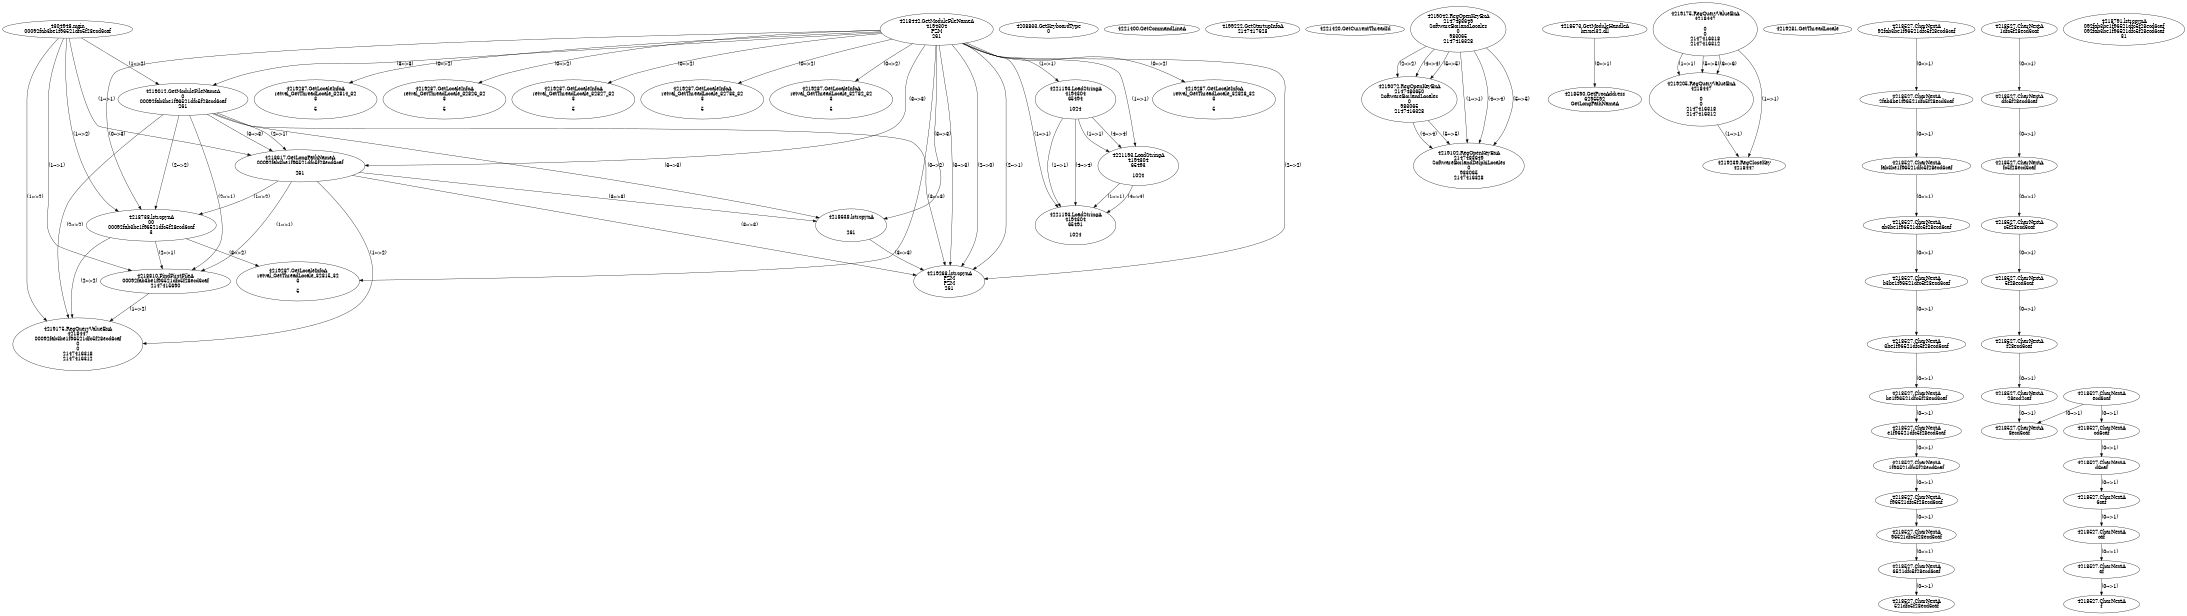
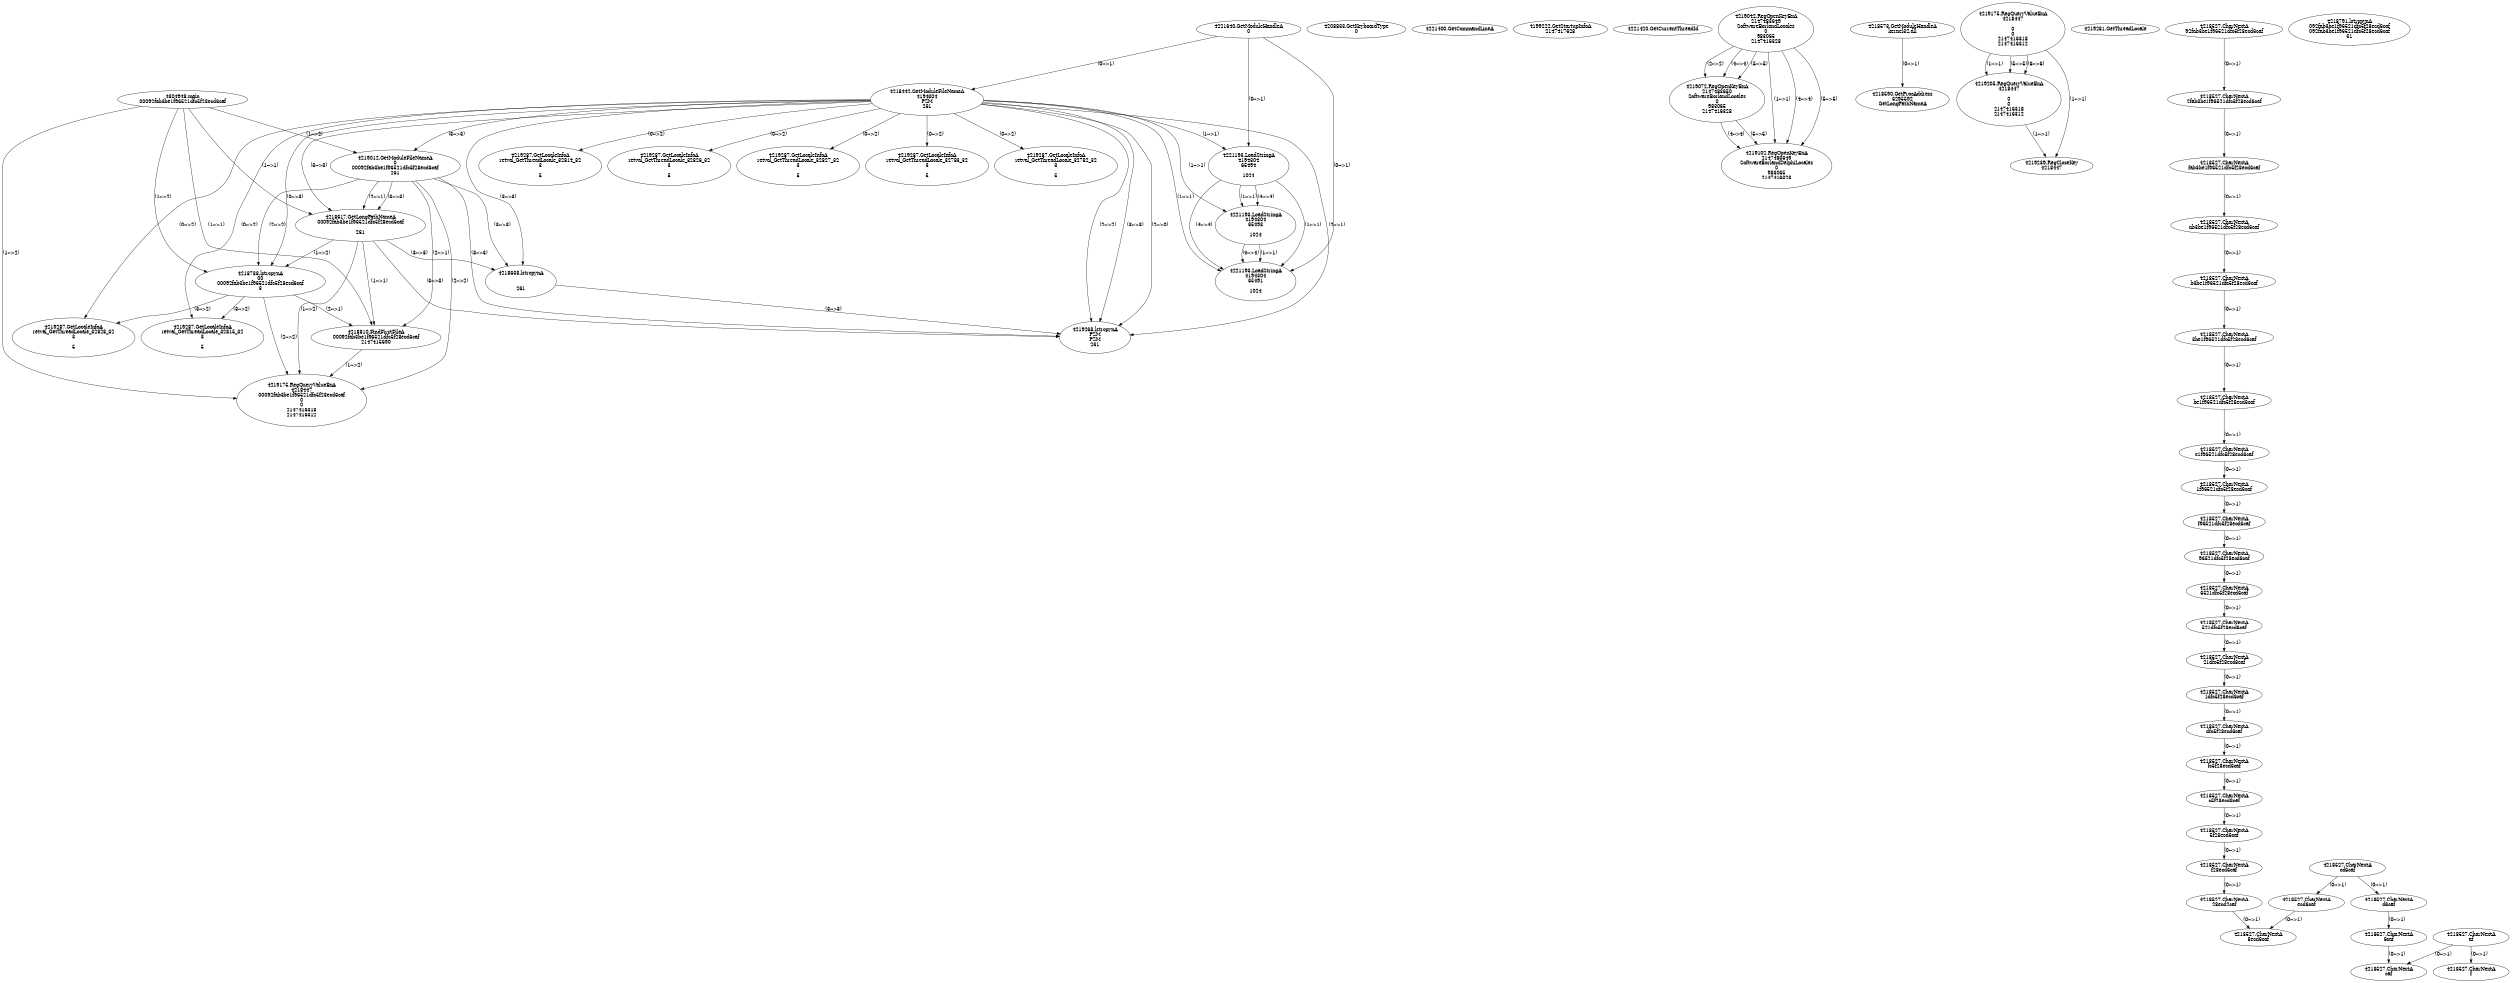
none -> (1249, 29)
none -> (175, 313)
(2102, 412) -> (2328, 884)
(2102, 551) -> (2432, 954)
none -> (2224, 660)
